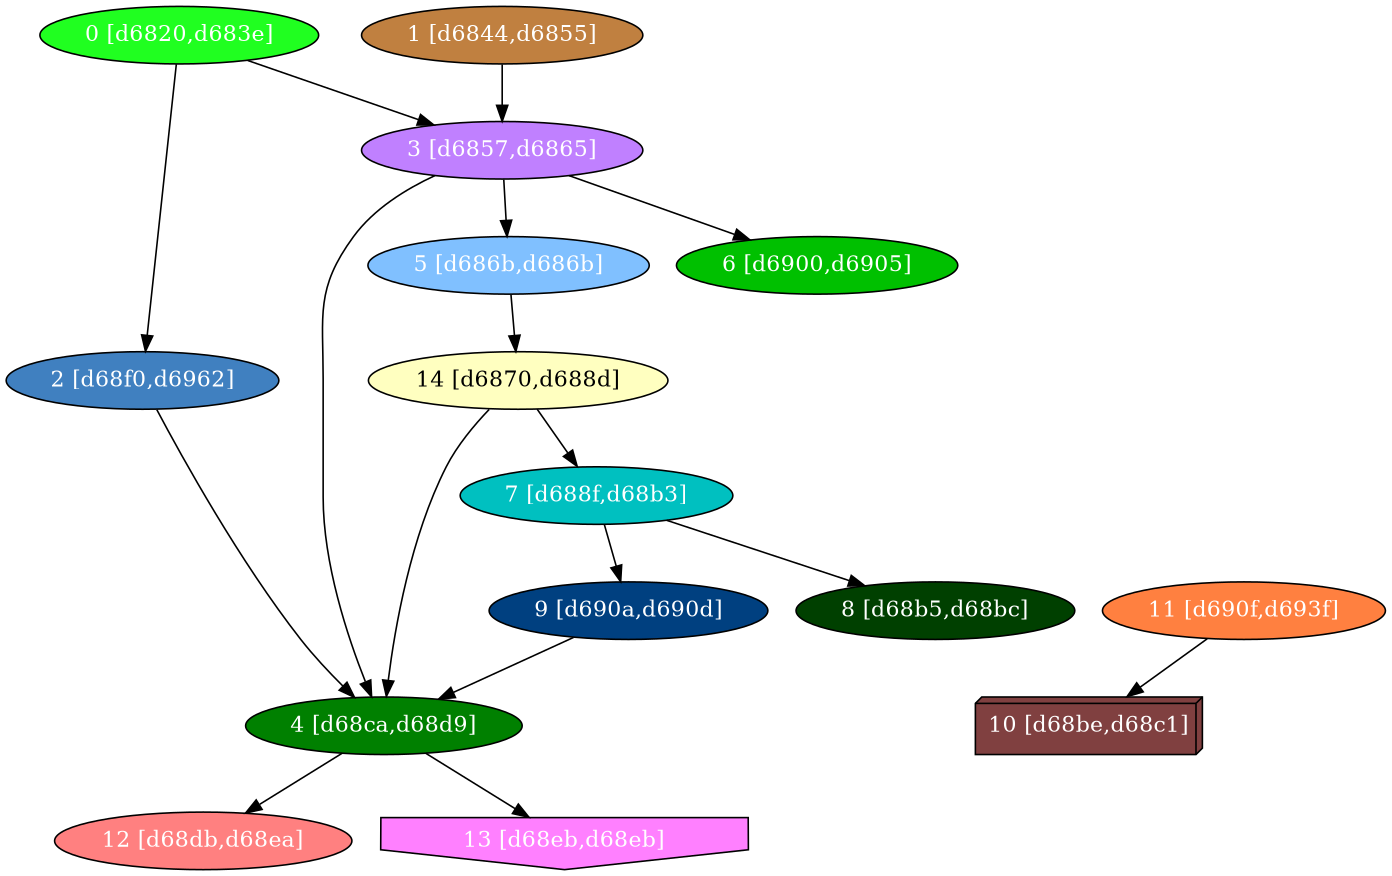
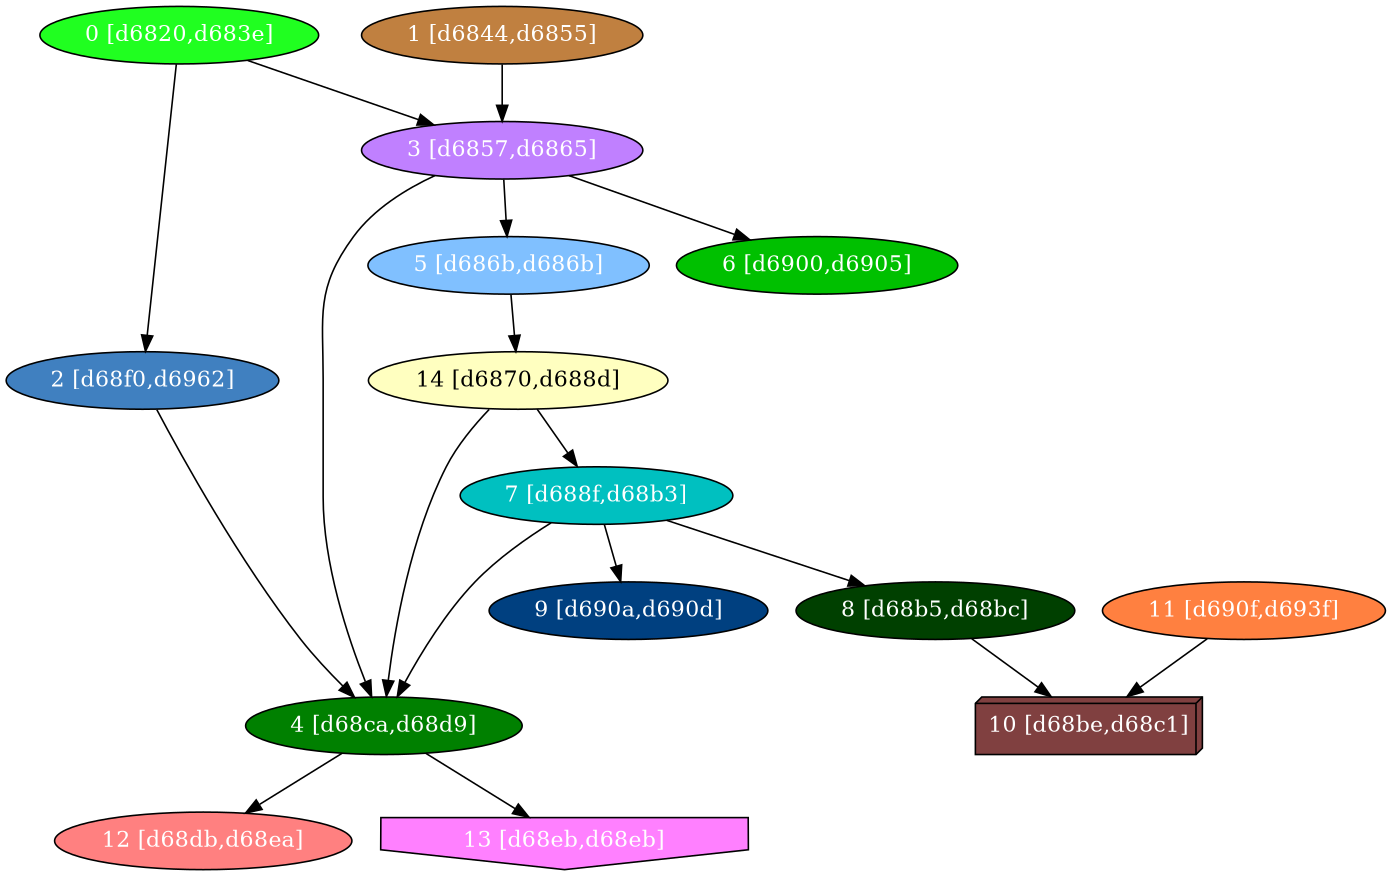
none -> (1005, 663)
(513, 665) -> (466, 592)
